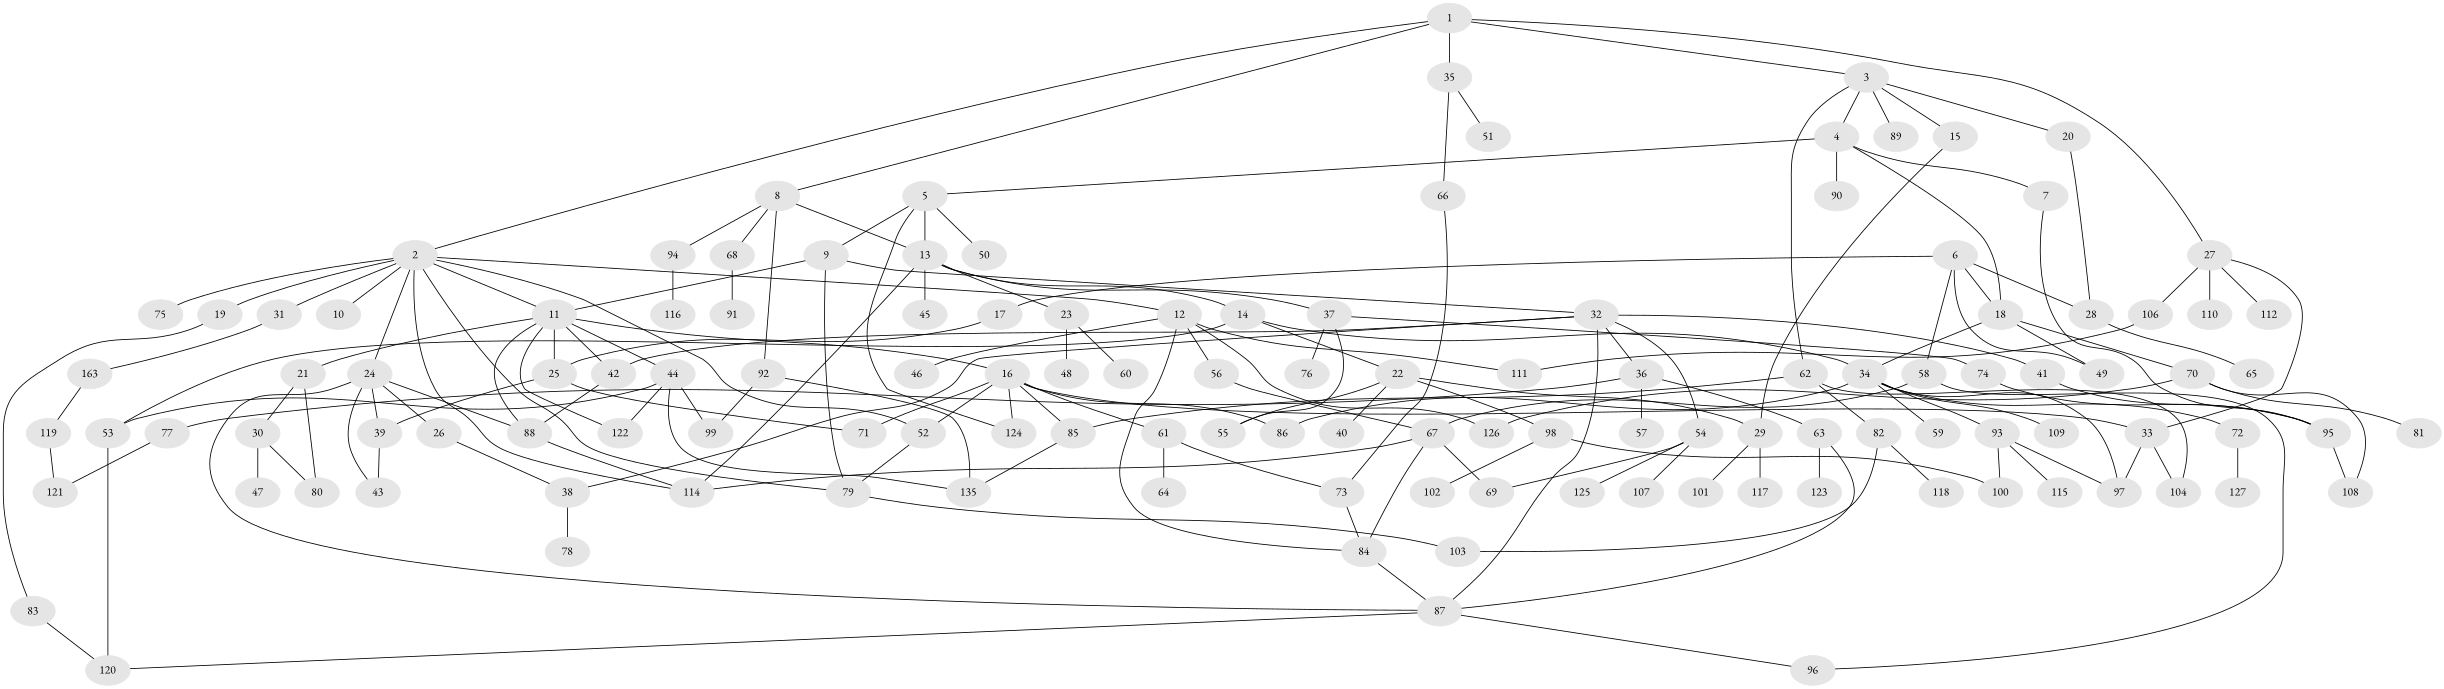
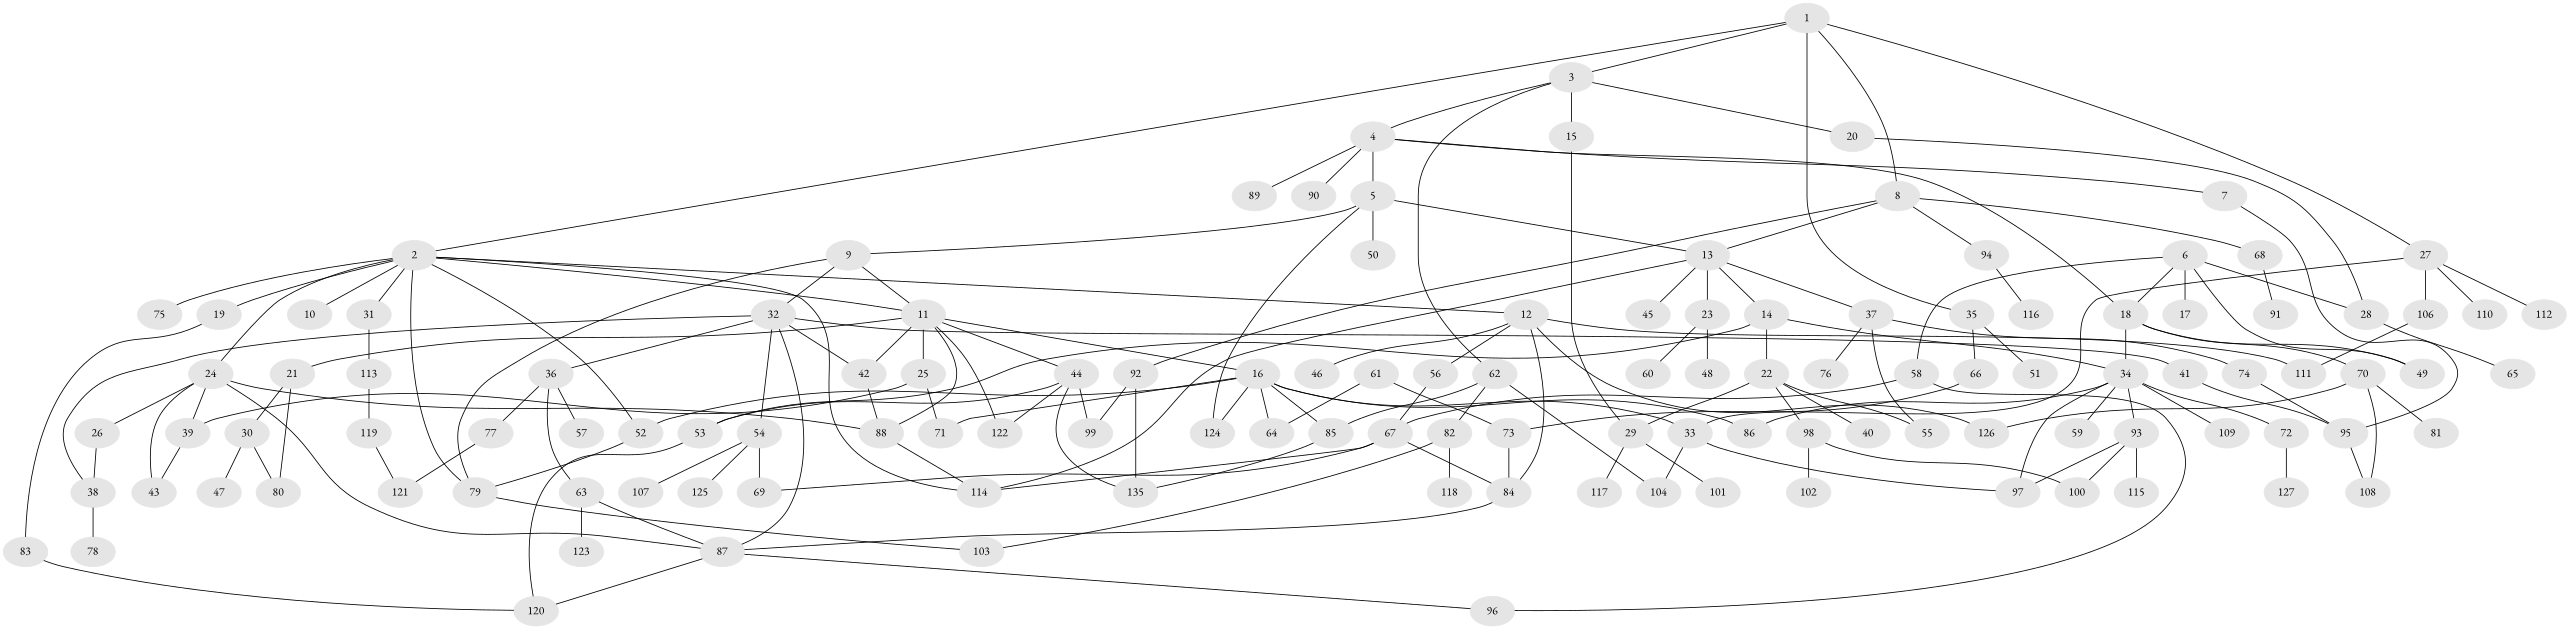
(1881, 107) -> (1314, 166)
(775, 340) -> none
(90, 374) -> (369, 374)
(1090, 408) -> (1265, 403)
